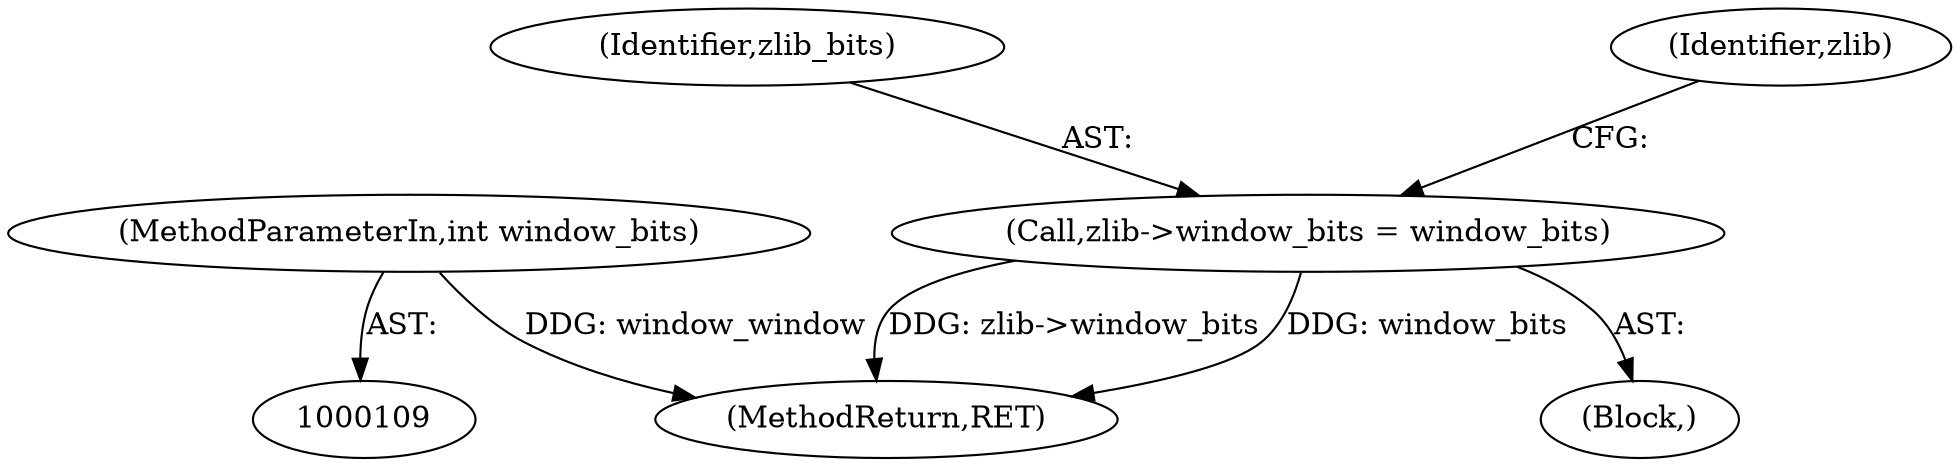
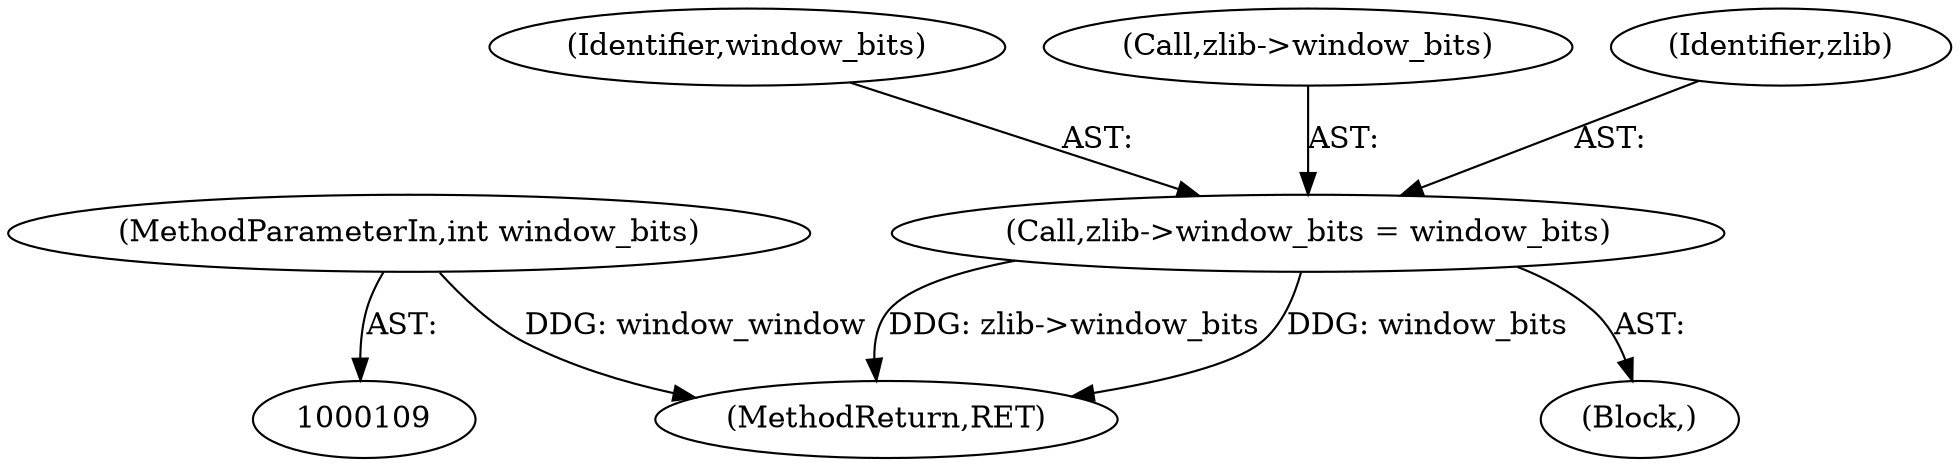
(747, 47) -> (747, 47)
none -> (1308, 47)
(1615, 140) -> (1615, 140)
